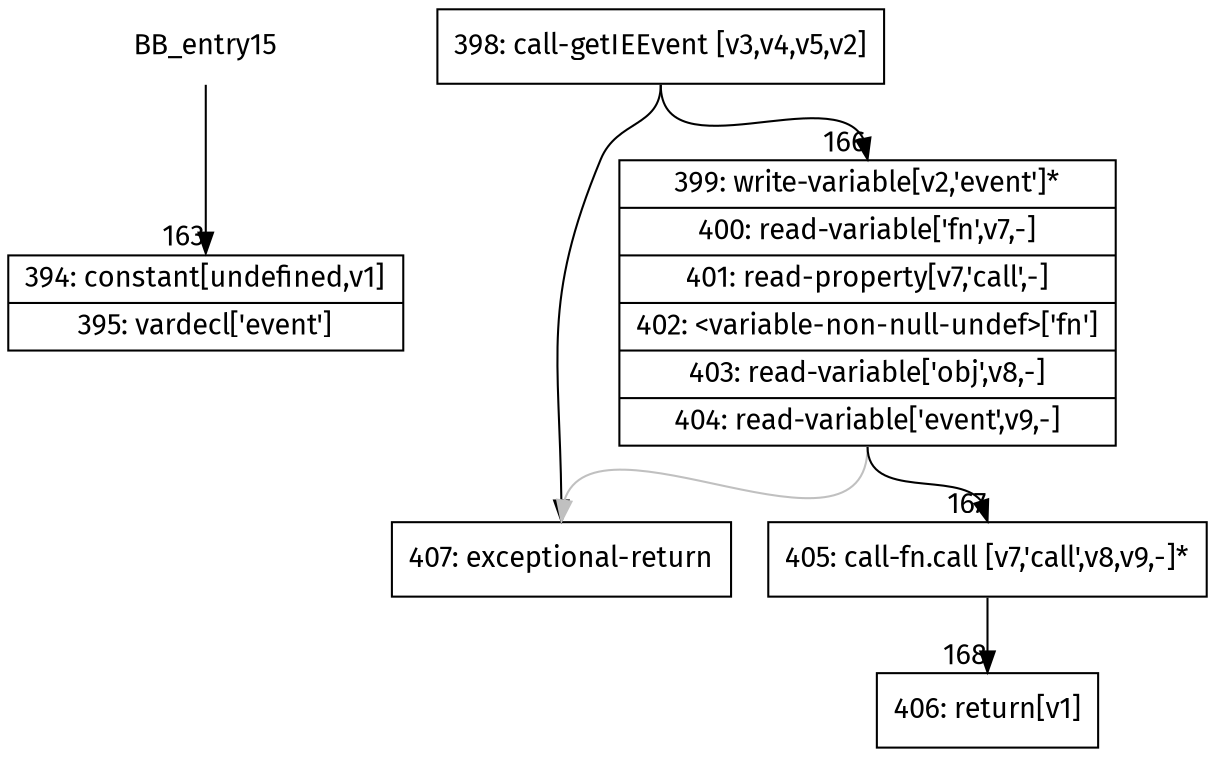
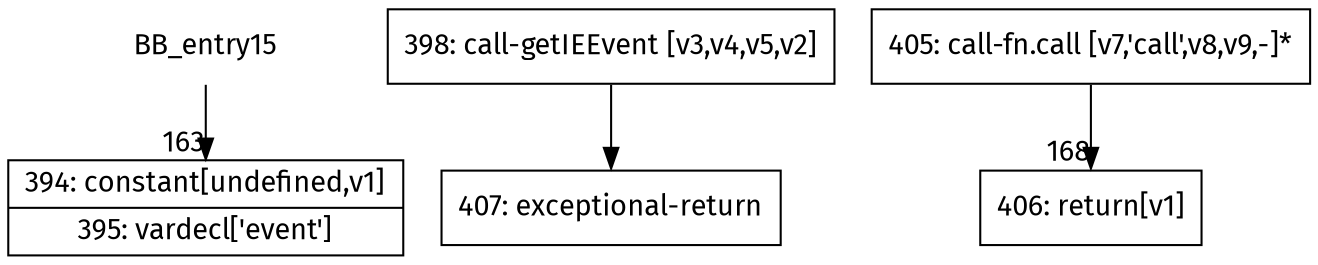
(868, 303) -> none
